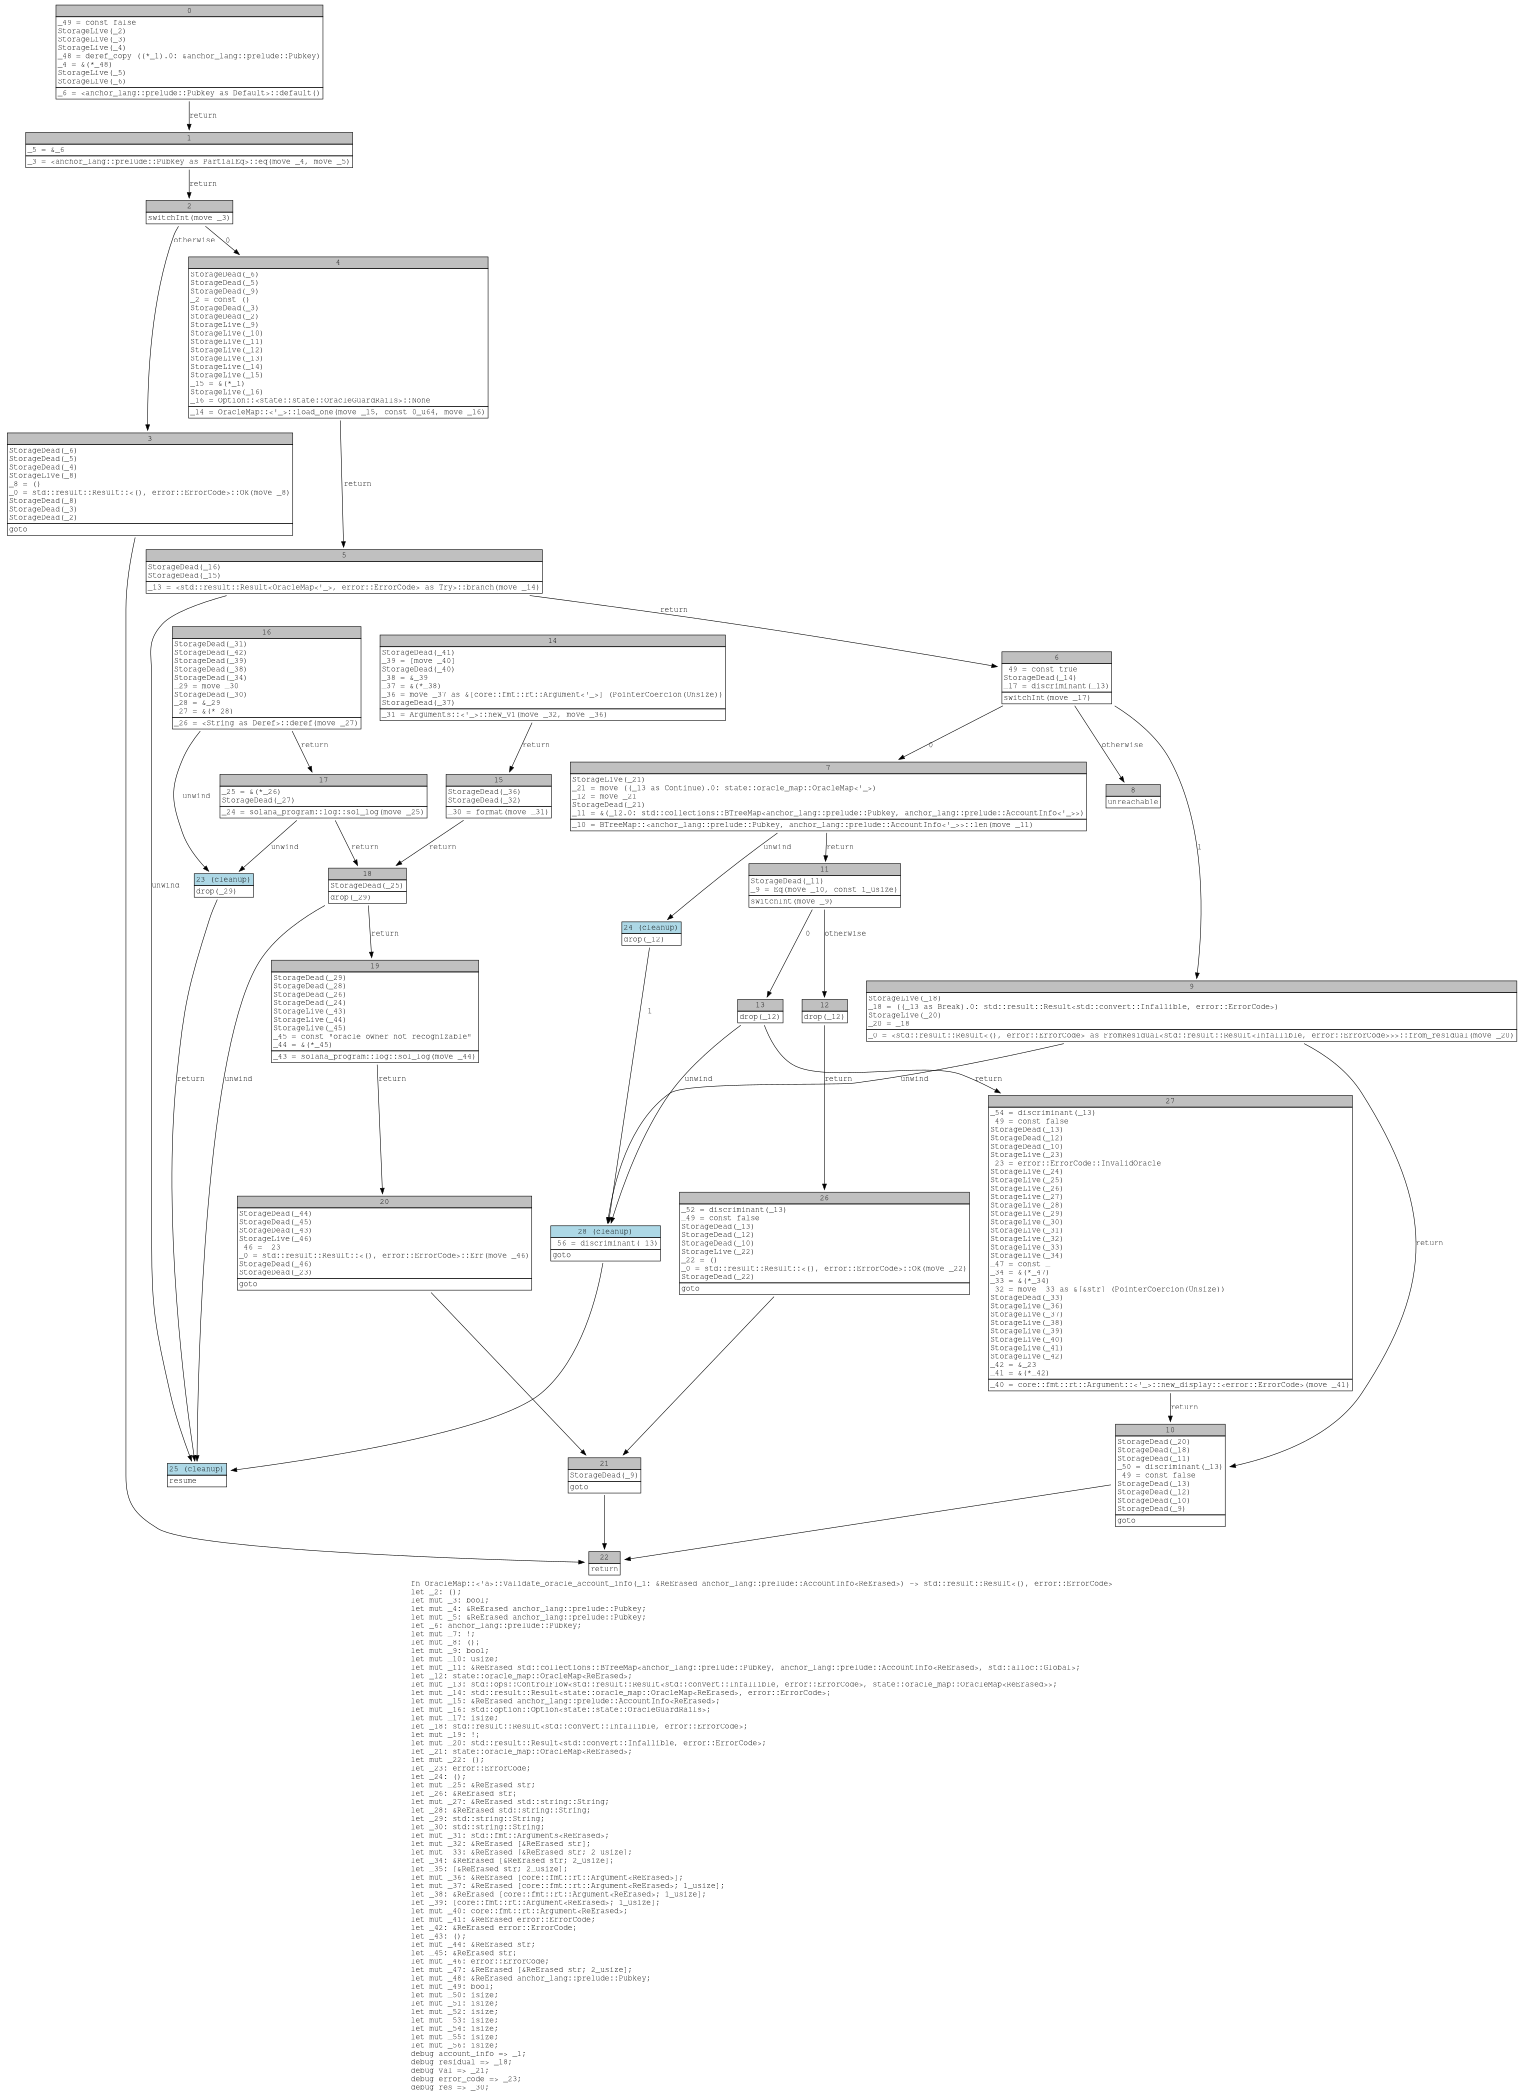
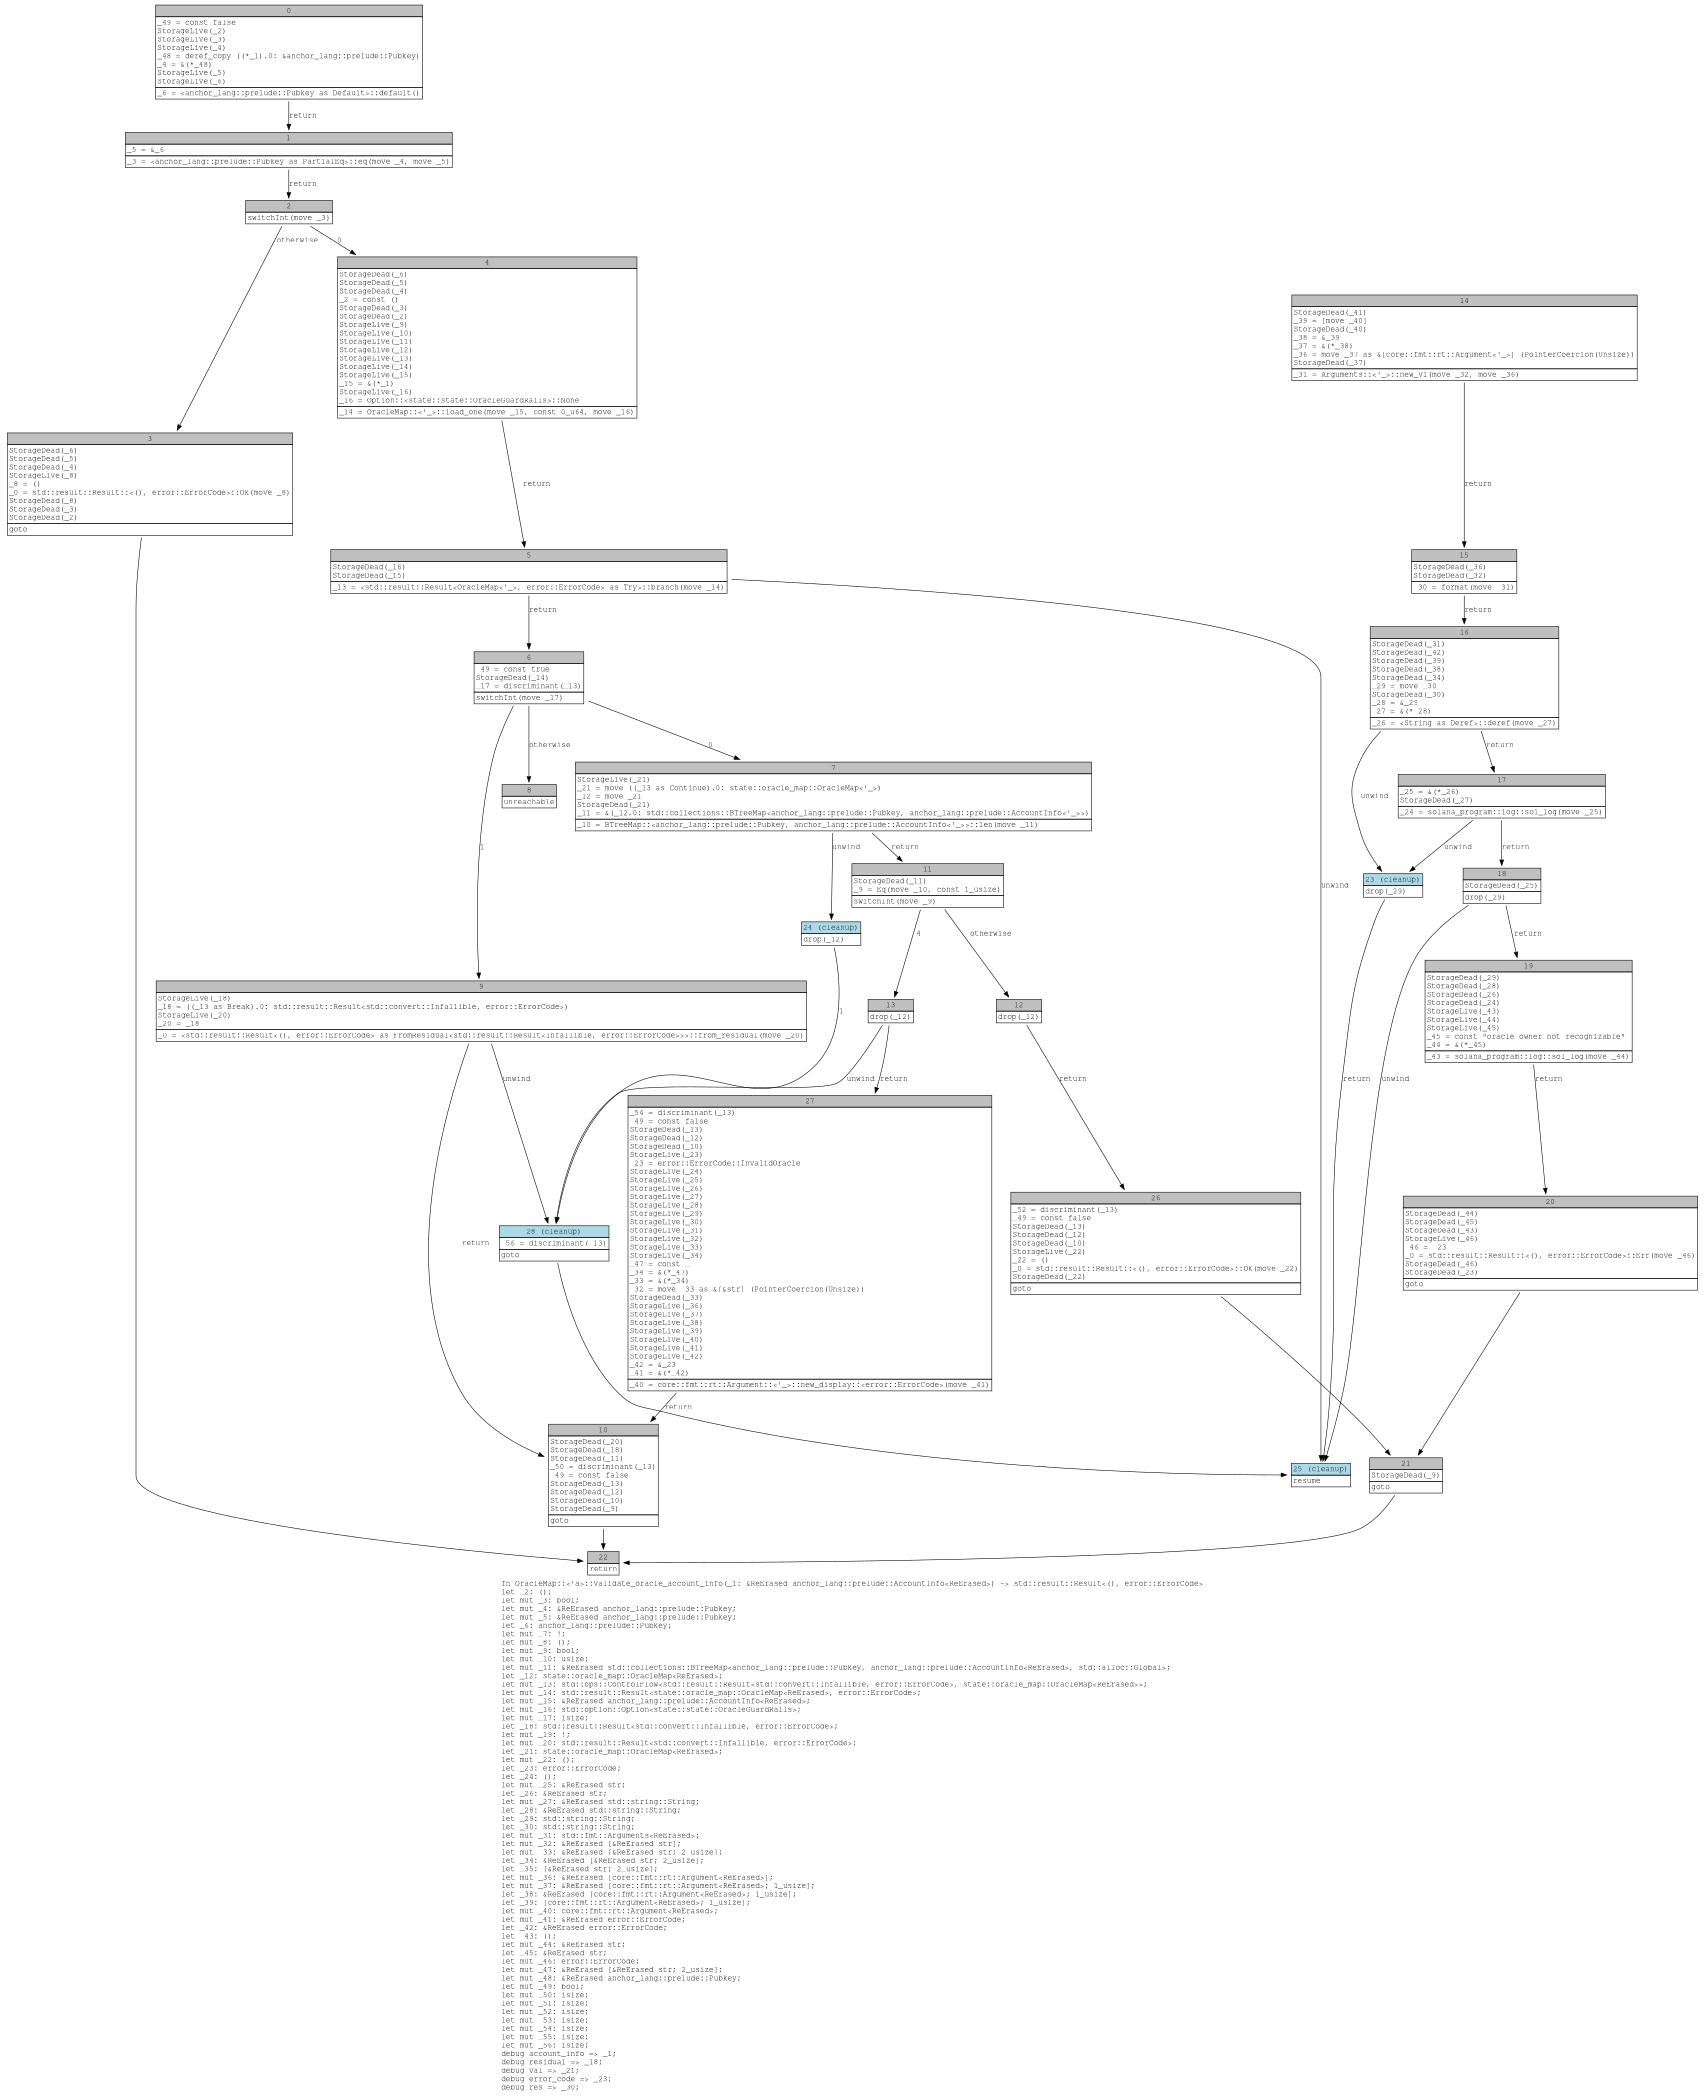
(225, 291) -> (374, 291)
(432, 841) -> (1464, 607)
(808, 934) -> (919, 934)
